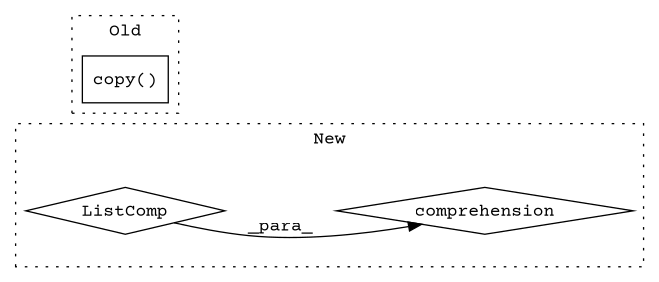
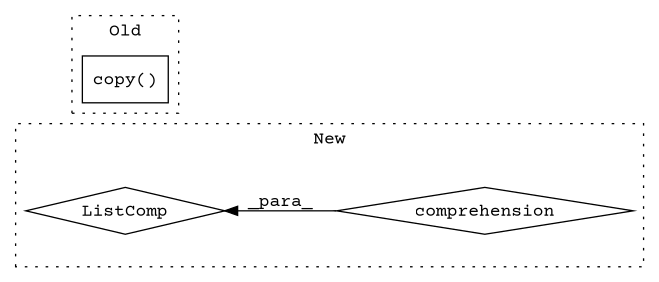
(291, 237) -> (287, 211)
